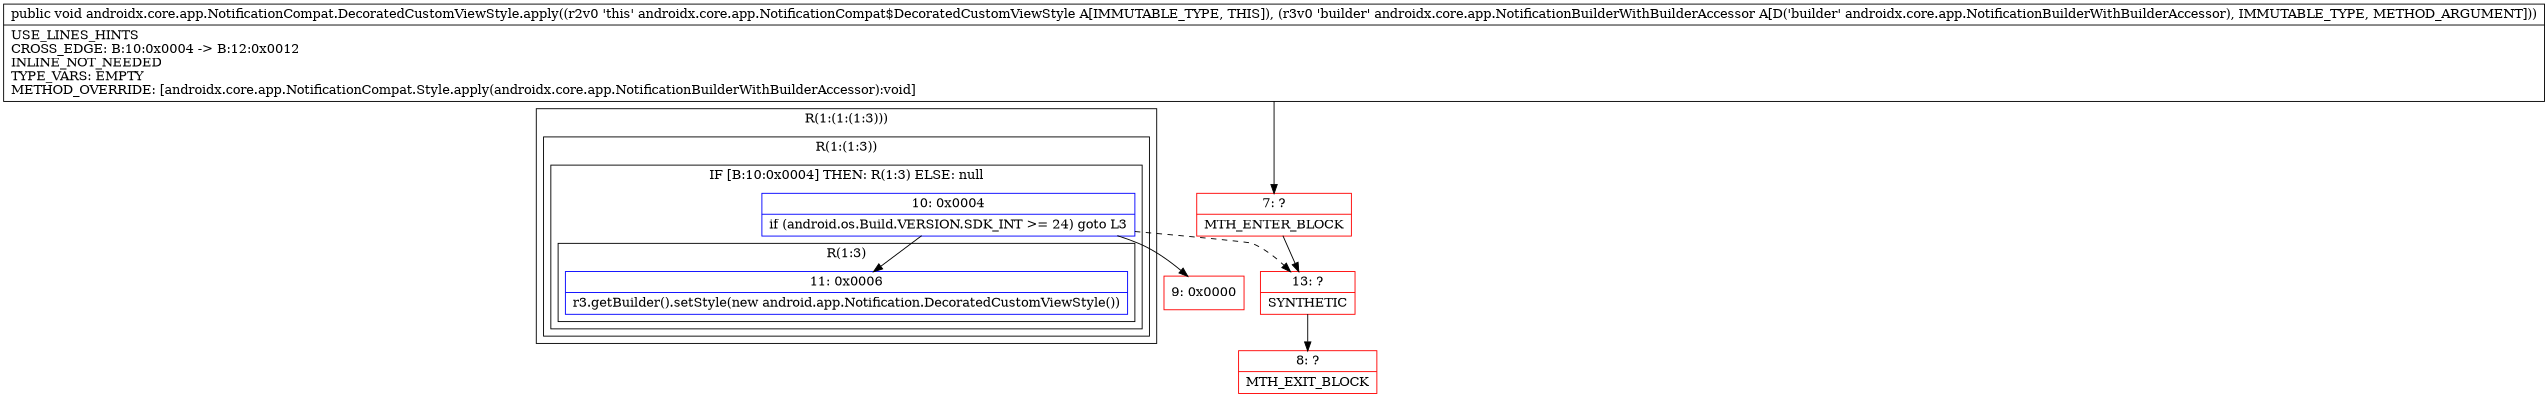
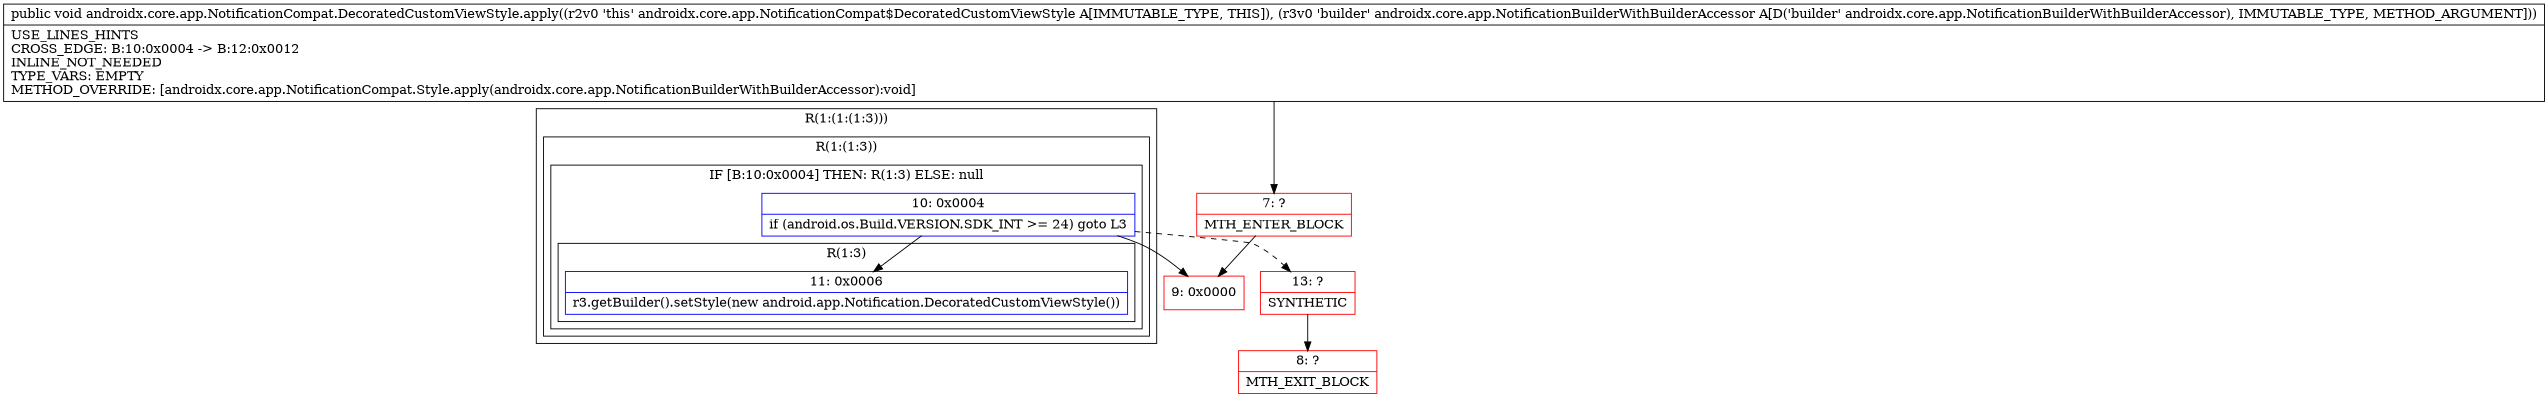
(1289, 250) -> (1240, 253)
